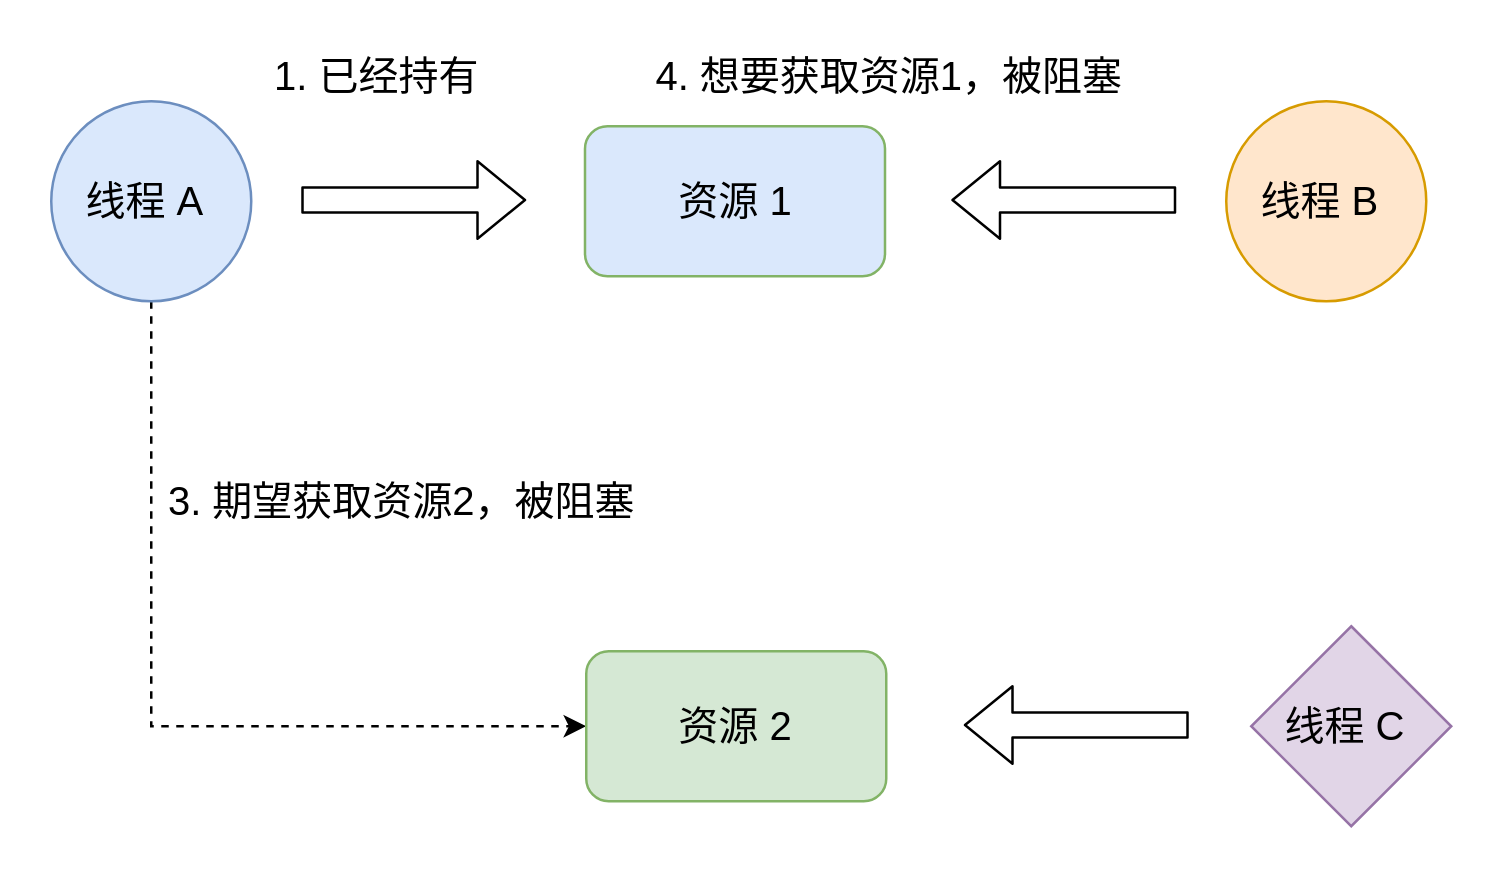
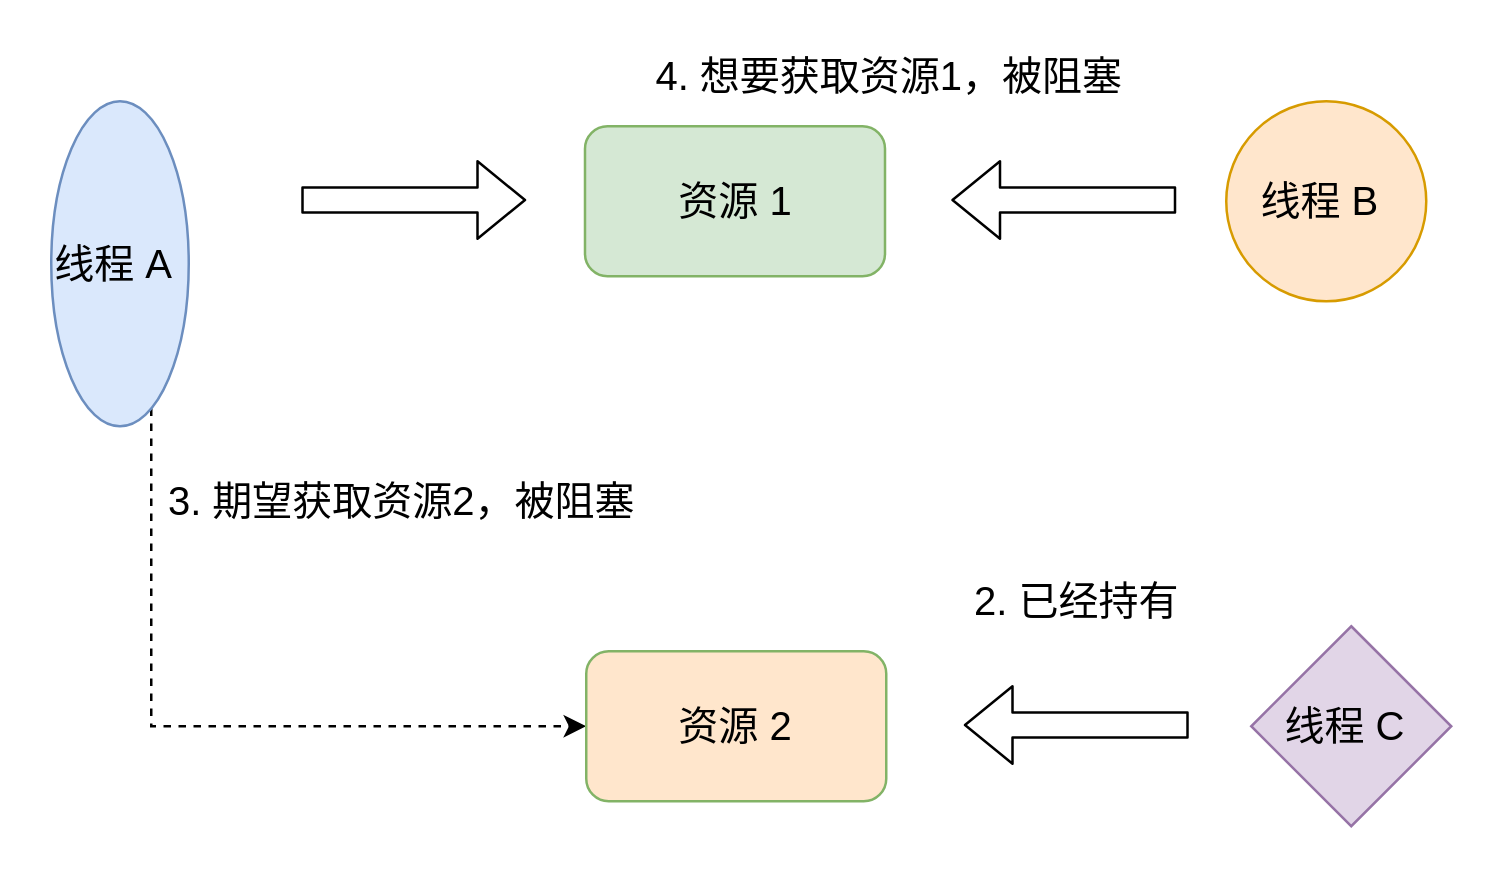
(376, 76) -> none
(151, 201) -> (120, 264)
(735, 201) -> (735, 201)
none -> (1076, 601)
(736, 726) -> (736, 726)
